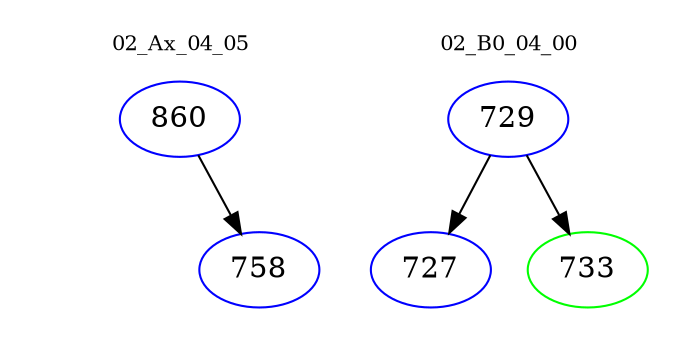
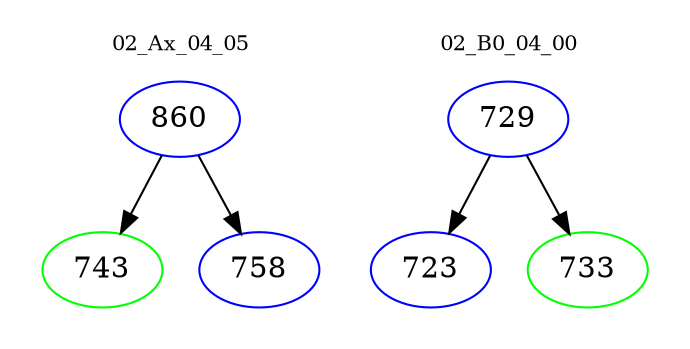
none -> (102, 270)
(431, 270) -> (431, 270)
